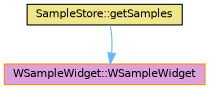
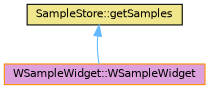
(112, 39) -> (97, 50)
